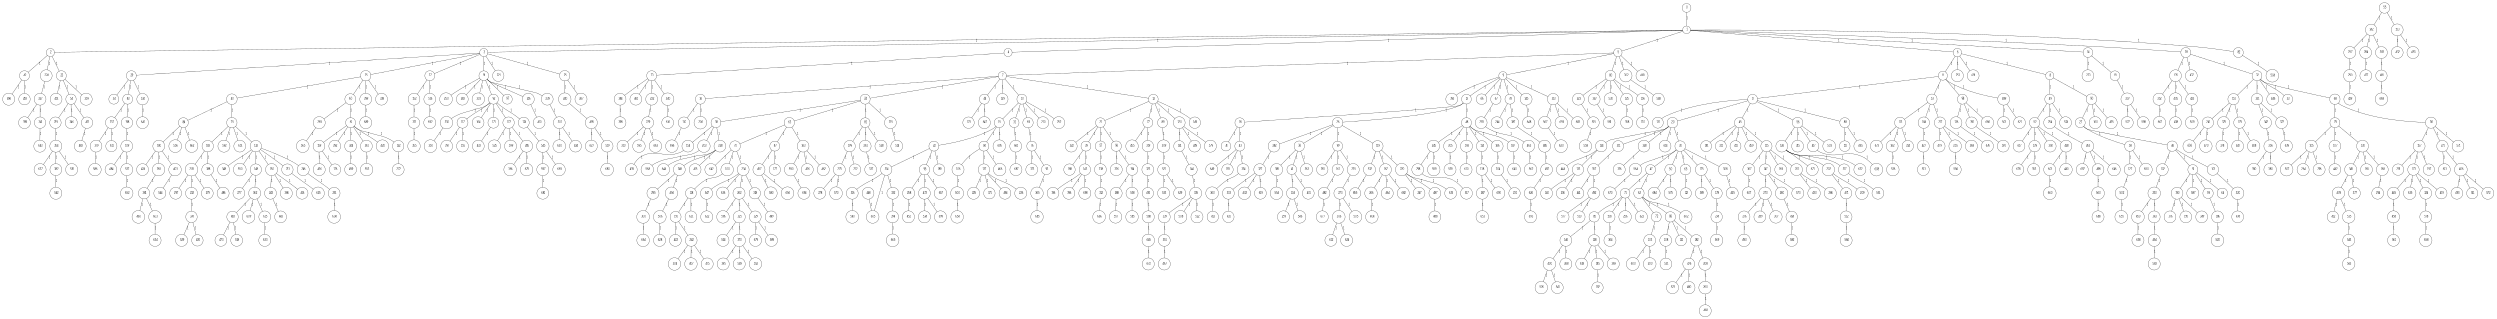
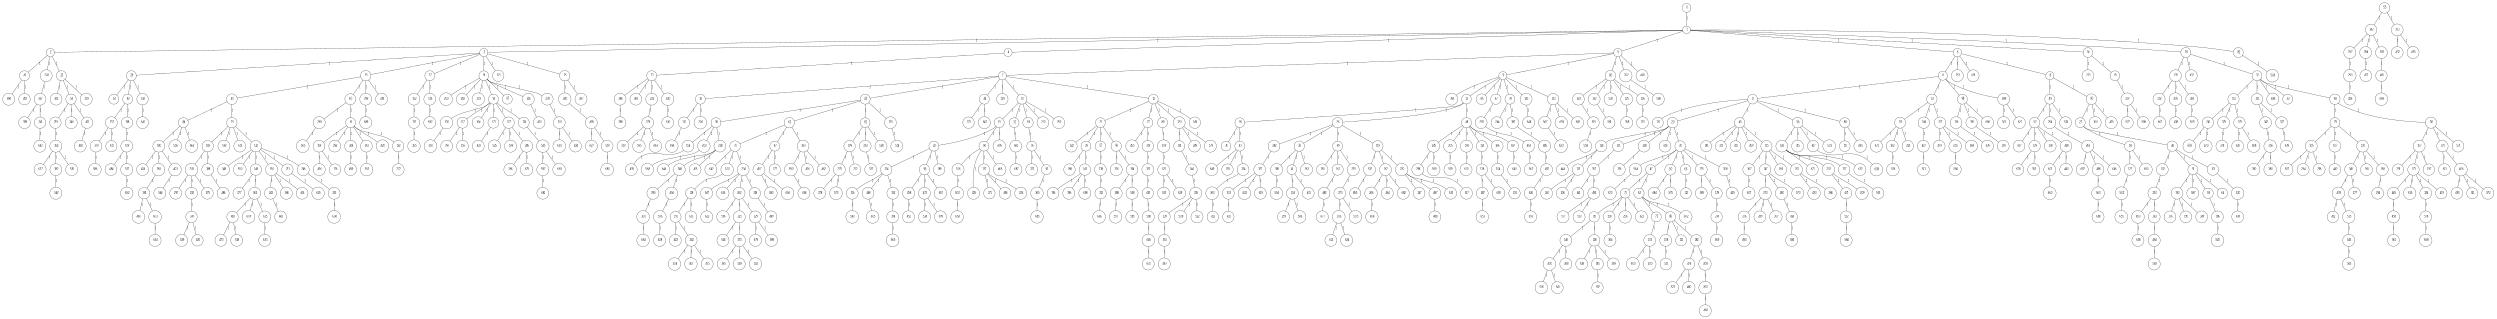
(979, 181) -> (974, 168)
(880, 193) -> (877, 181)
